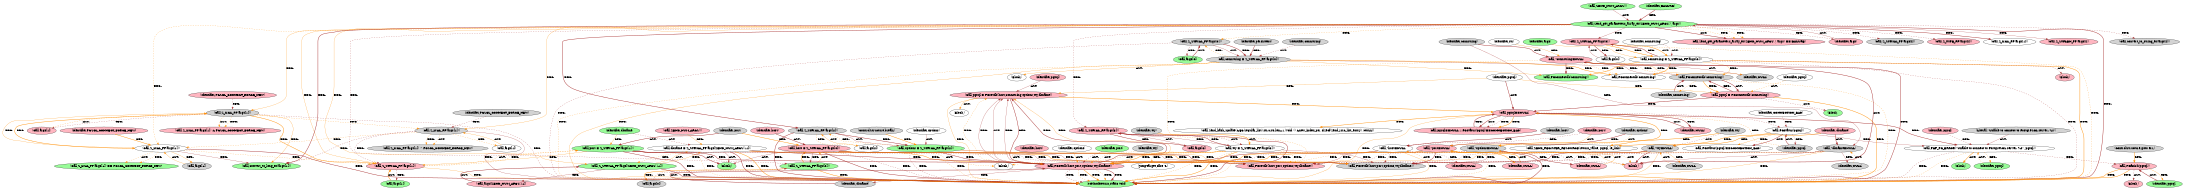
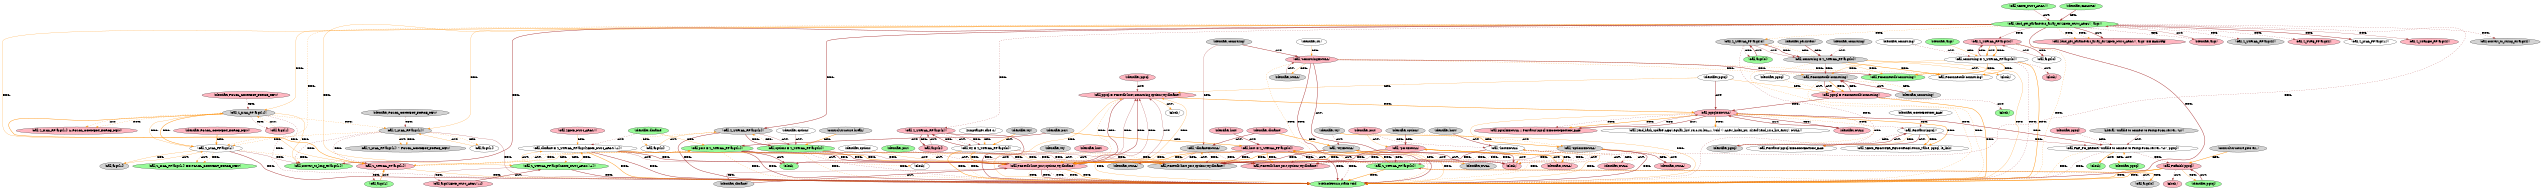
(1480, 117) -> (1638, 125)
(1187, 152) -> (983, 139)
